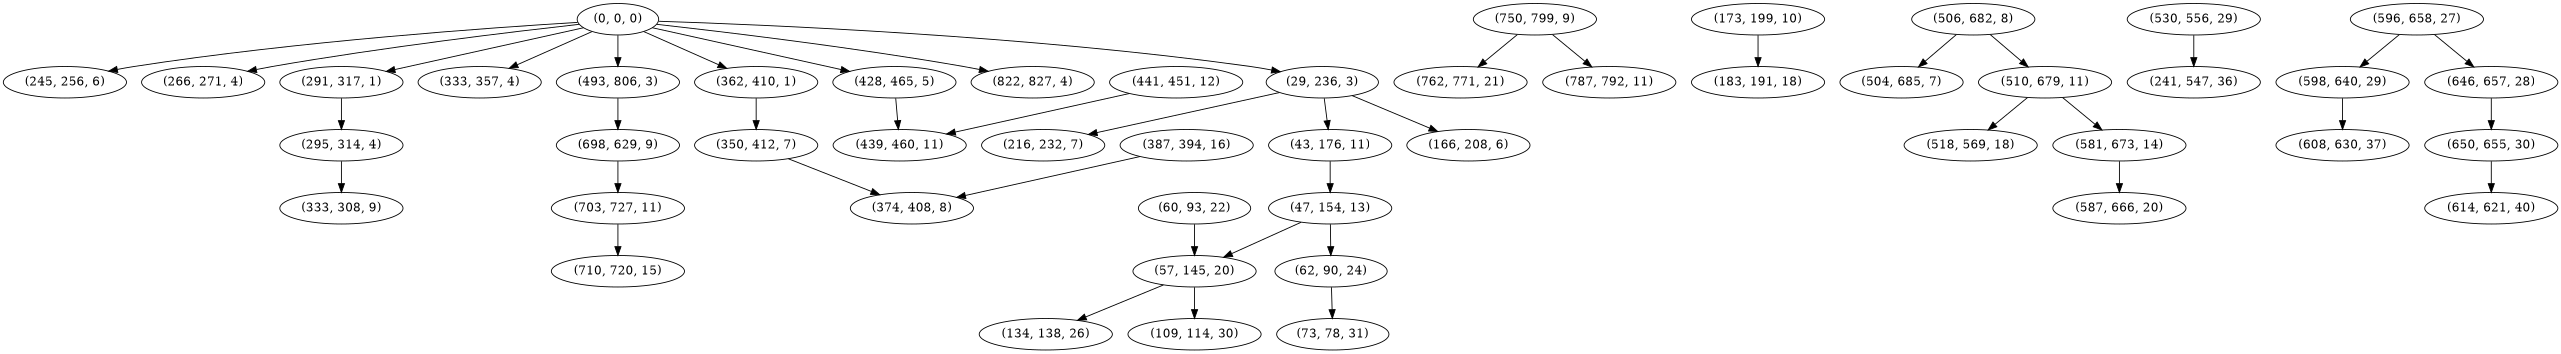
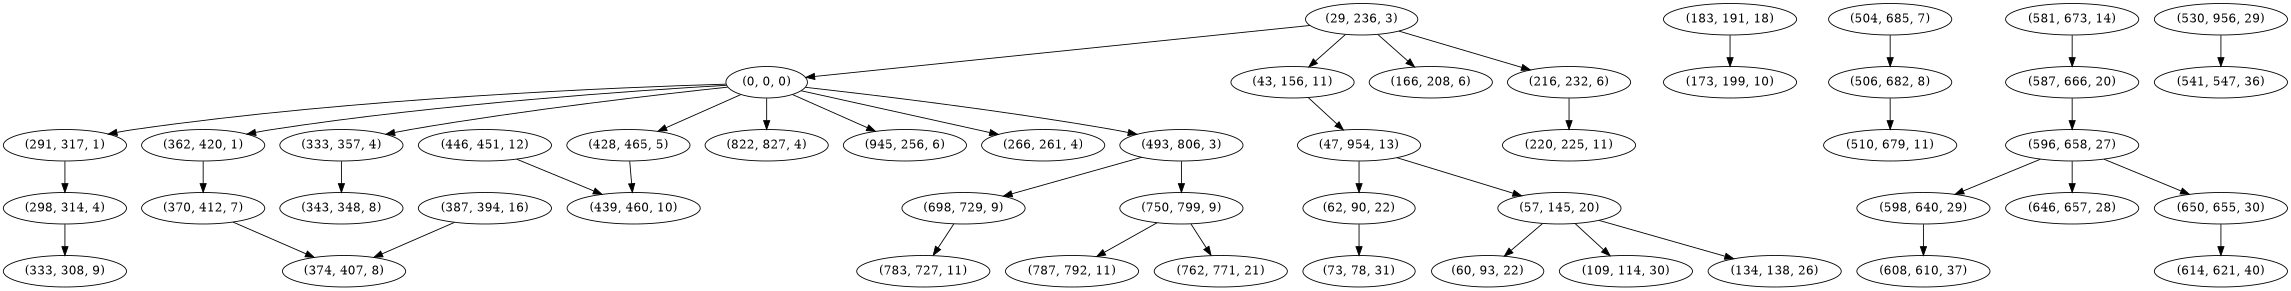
(2194, 19) -> (2221, 19)
(966, 38) -> (1062, 51)
(1758, 46) -> (1730, 46)
(1941, 48) -> (1890, 46)
(65, 82) -> (905, 145)
(203, 82) -> (1043, 145)
(756, 82) -> (203, 145)
(1176, 82) -> (485, 145)
(2194, 82) -> (2221, 82)
none -> (2072, 109)
(2491, 109) -> (2143, 175)
(2079, 111) -> none
(341, 145) -> (65, 208)
(618, 145) -> (964, 208)
(756, 145) -> (203, 208)
(900, 145) -> (634, 208)
(1043, 145) -> (1569, 82)
(1330, 145) -> (1293, 82)
none -> (1569, 145)
(1971, 145) -> none
(2343, 145) -> (1923, 271)
none -> (1181, 172)
none -> (341, 208)
(618, 208) -> (923, 271)
(912, 208) -> (344, 271)
(1330, 208) -> (1359, 145)
(1195, 235) -> (1527, 237)
(618, 271) -> none
(1331, 271) -> (1359, 208)
